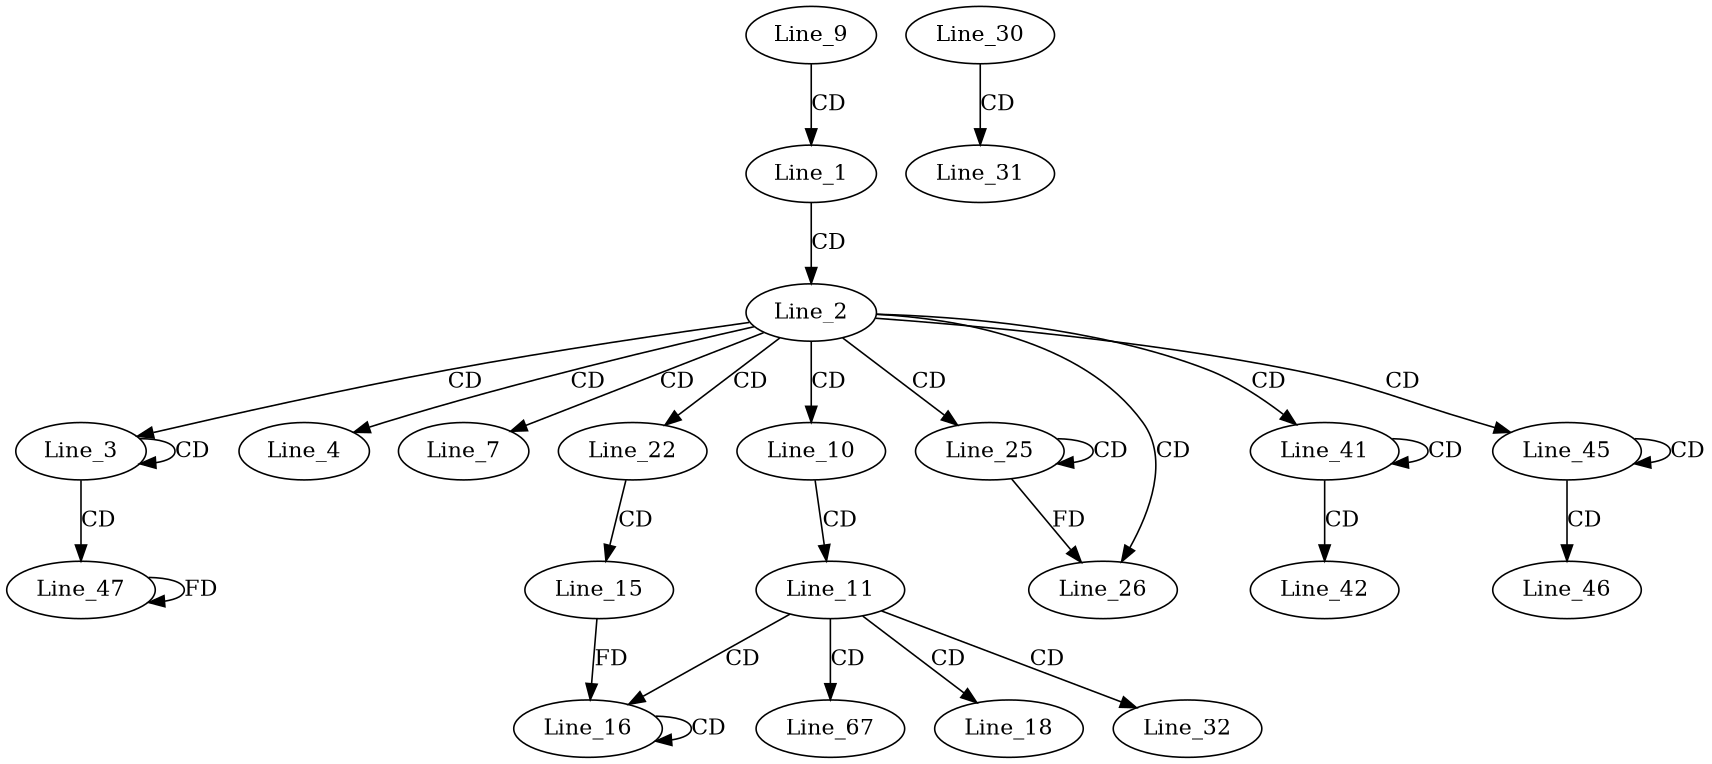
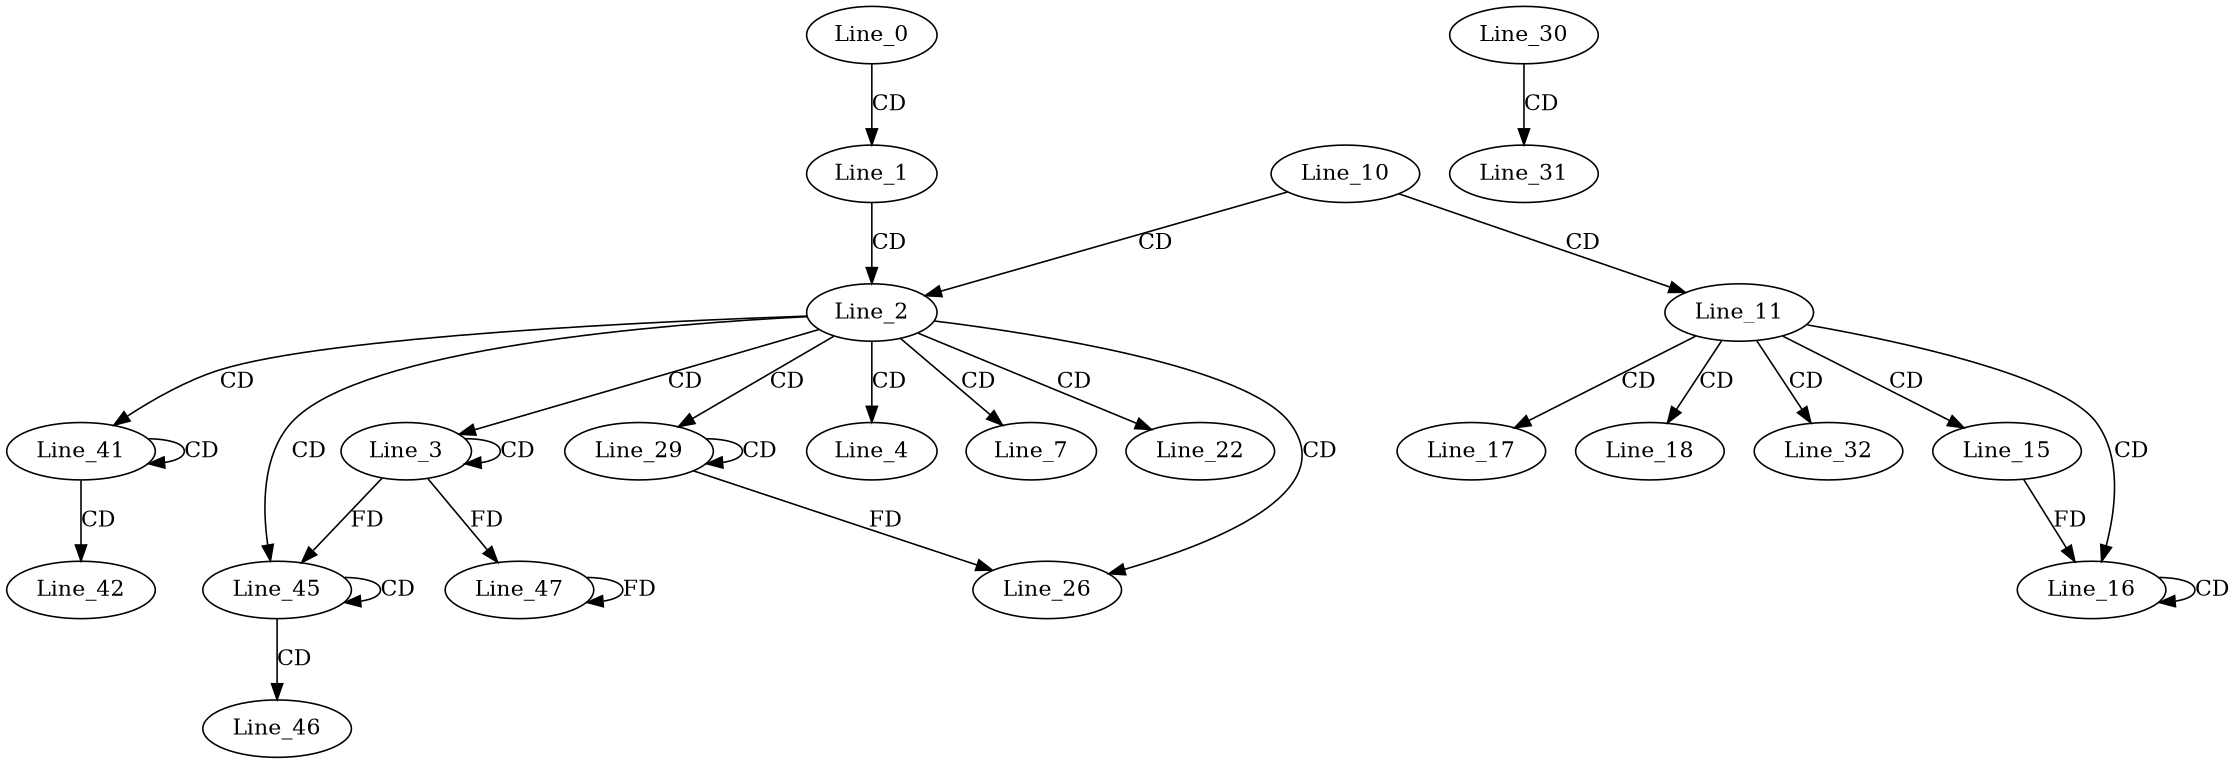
(811, 35) -> (872, 35)
(811, 374) -> (1114, 242)
(990, 451) -> (639, 451)
(618, 513) -> (1866, 378)
none -> (348, 514)
(99, 521) -> (488, 521)
(830, 729) -> (1471, 451)
